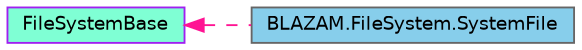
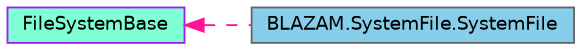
(413, 25) -> (413, 25)
